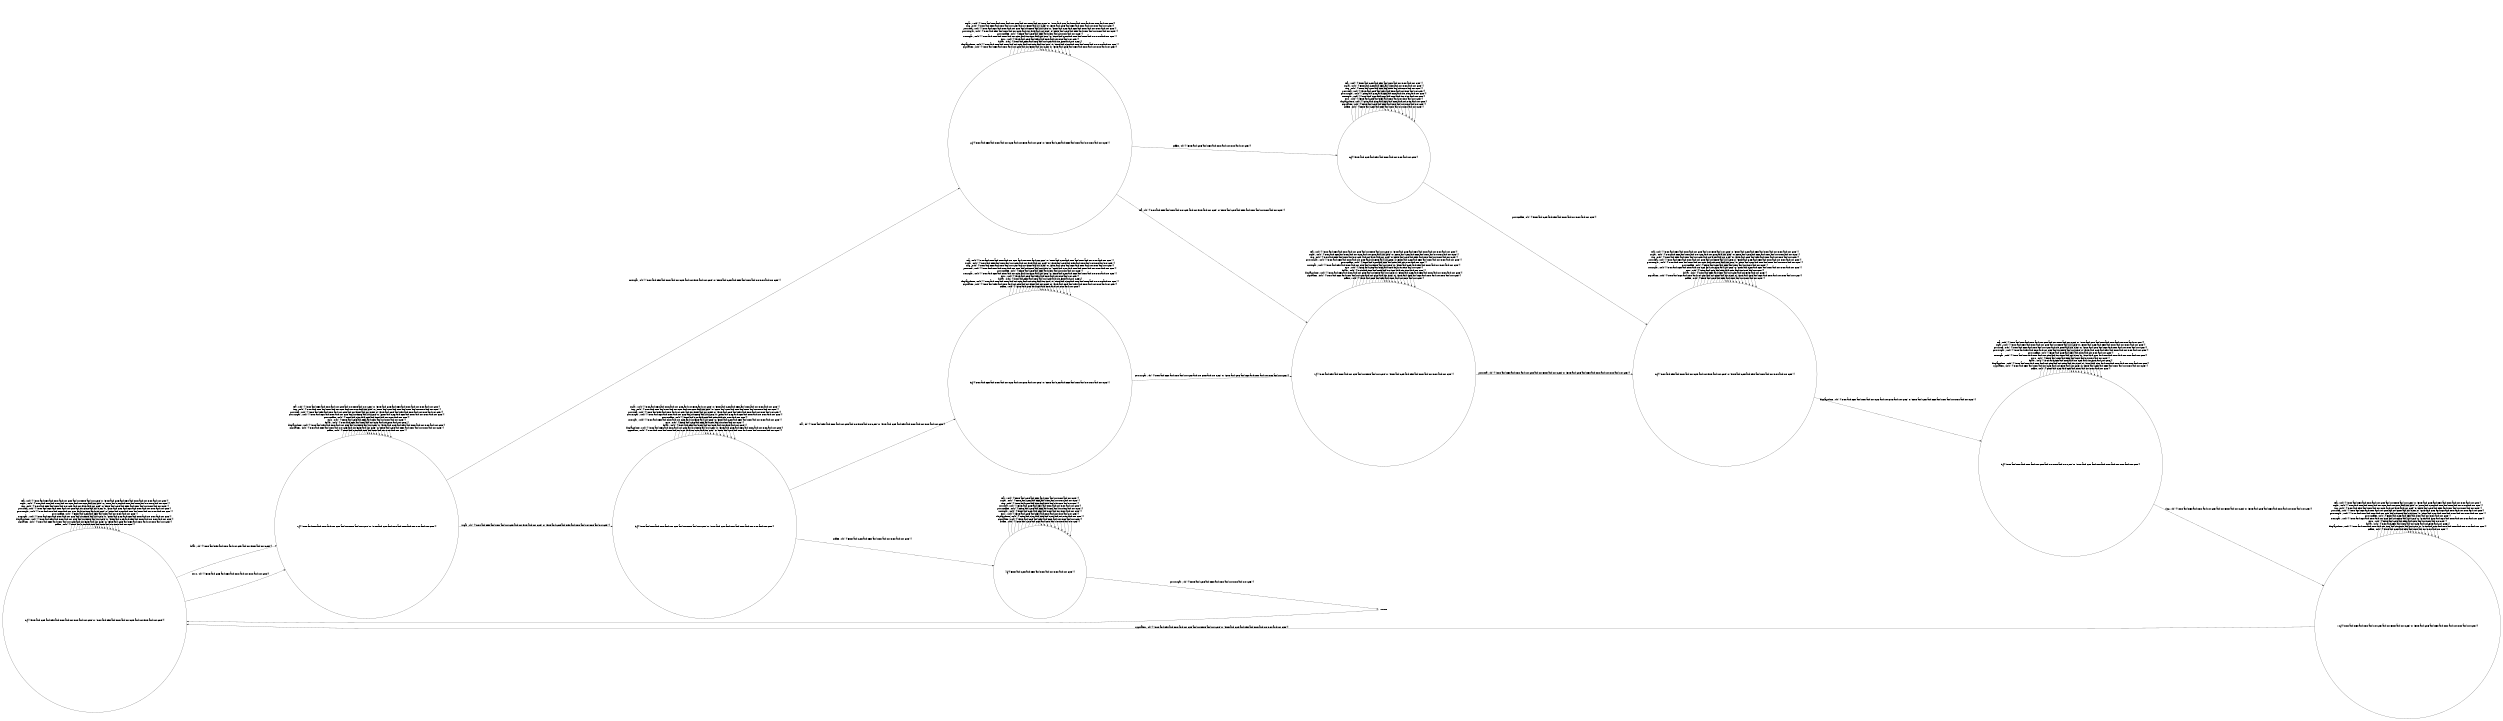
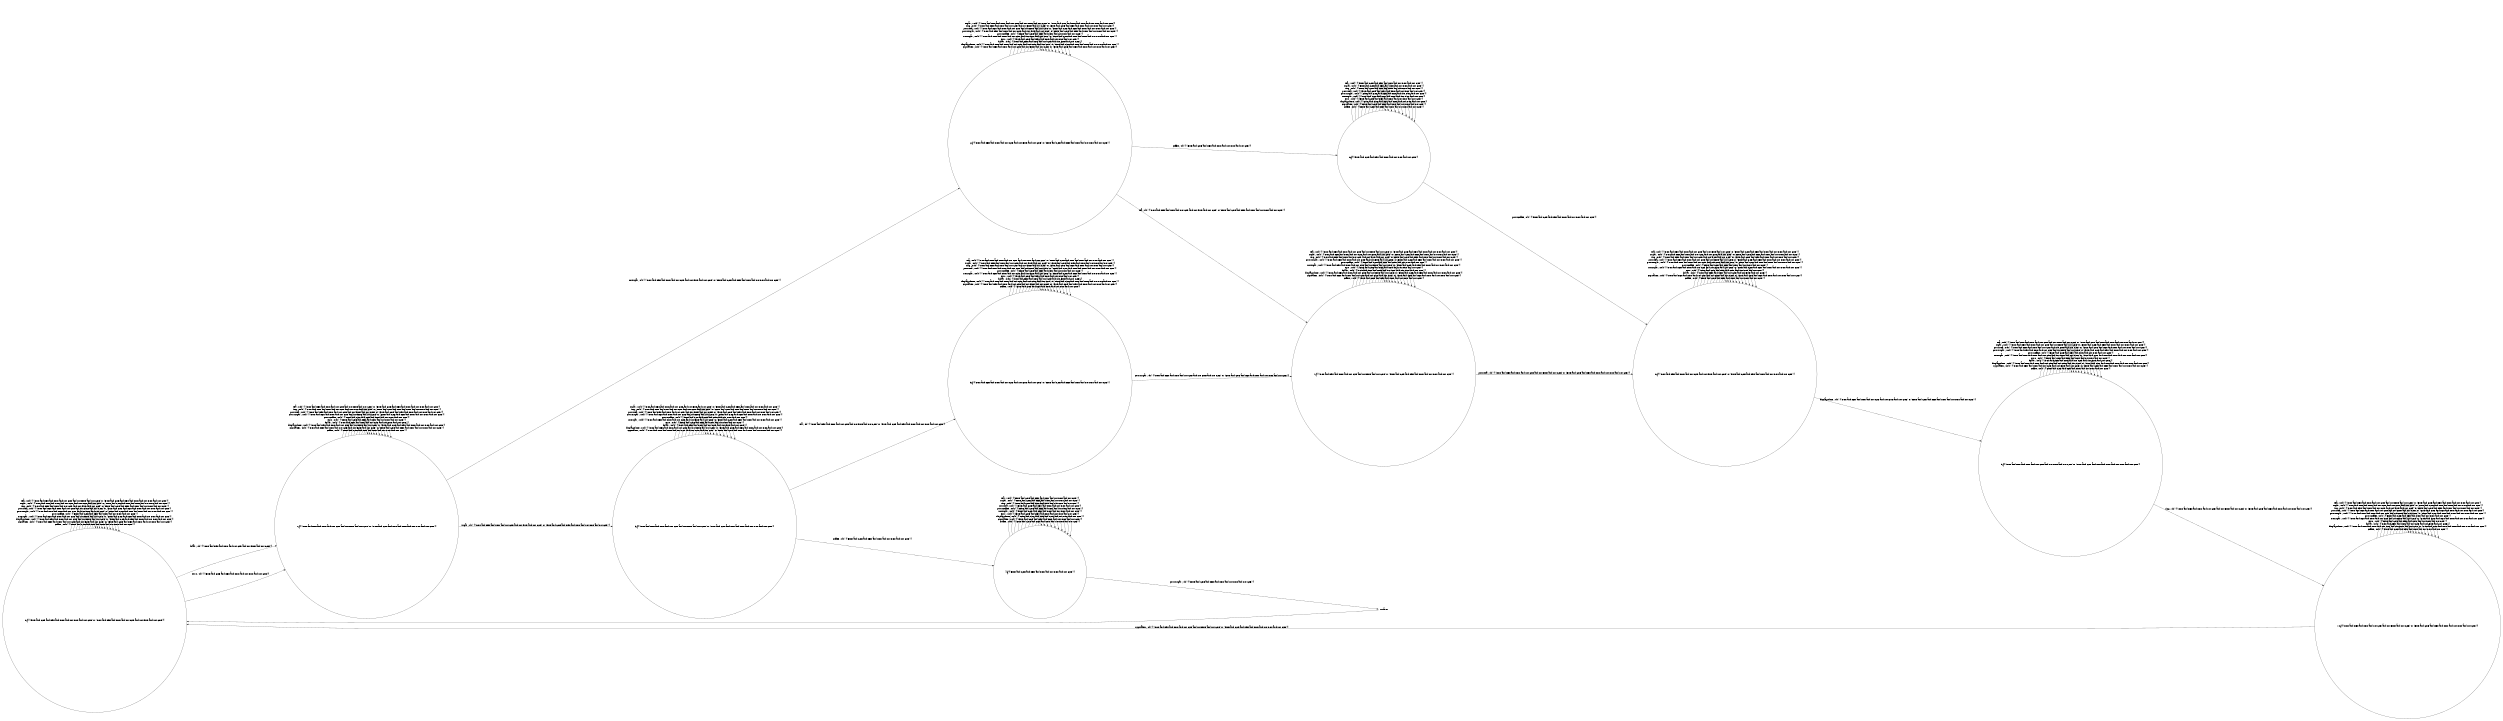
(1384, 610) -> (1384, 610)
